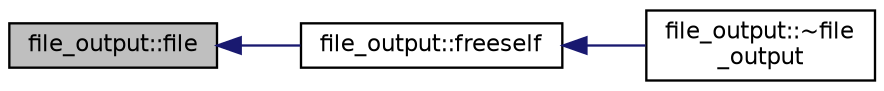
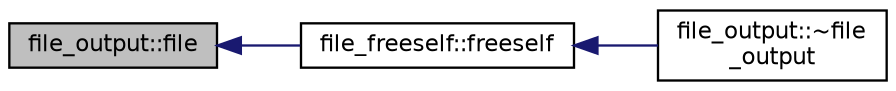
(432, 46) -> (438, 46)
